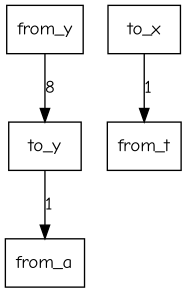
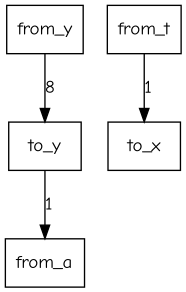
(144, 81) -> (144, 81)
